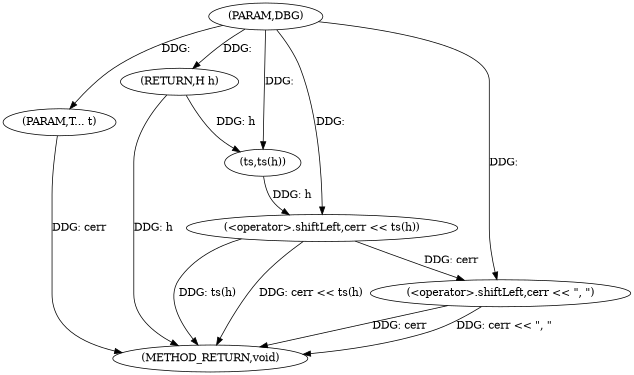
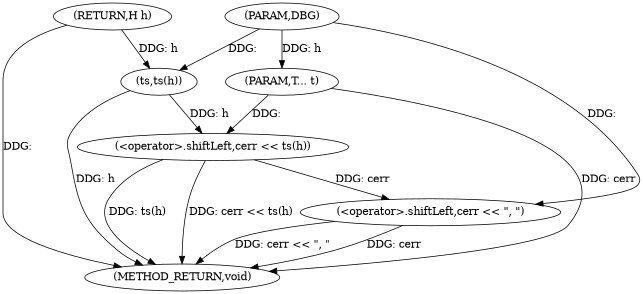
(221, 45) -> none
(178, 49) -> (302, 49)
(313, 114) -> (250, 112)
none -> (73, 172)
(153, 228) -> (19, 147)
